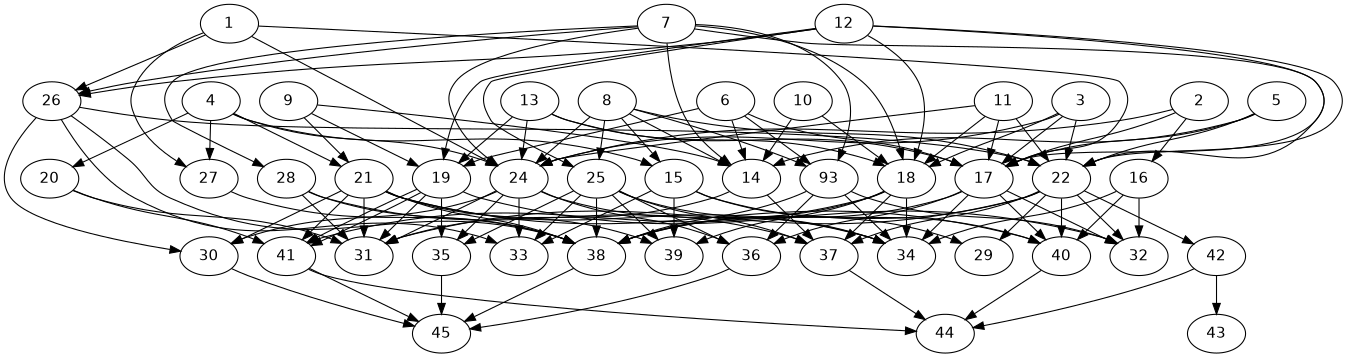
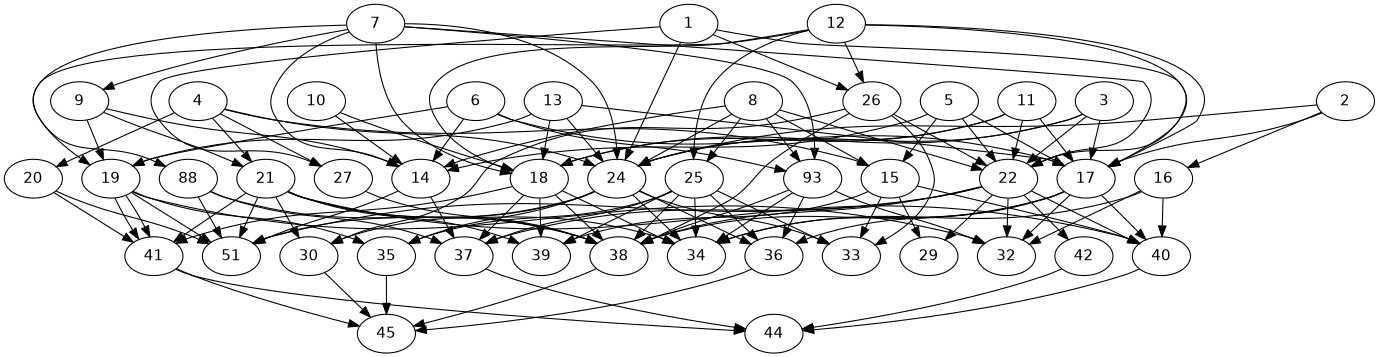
(363, 52) -> (212, 58)
none -> (923, 136)
(287, 179) -> (188, 179)
(364, 256) -> (231, 256)
(1217, 334) -> none
